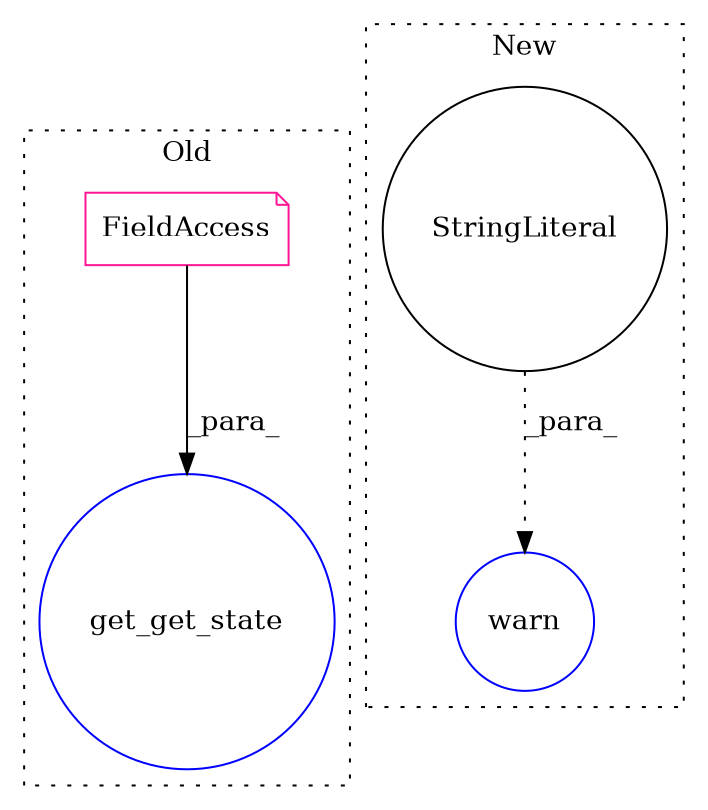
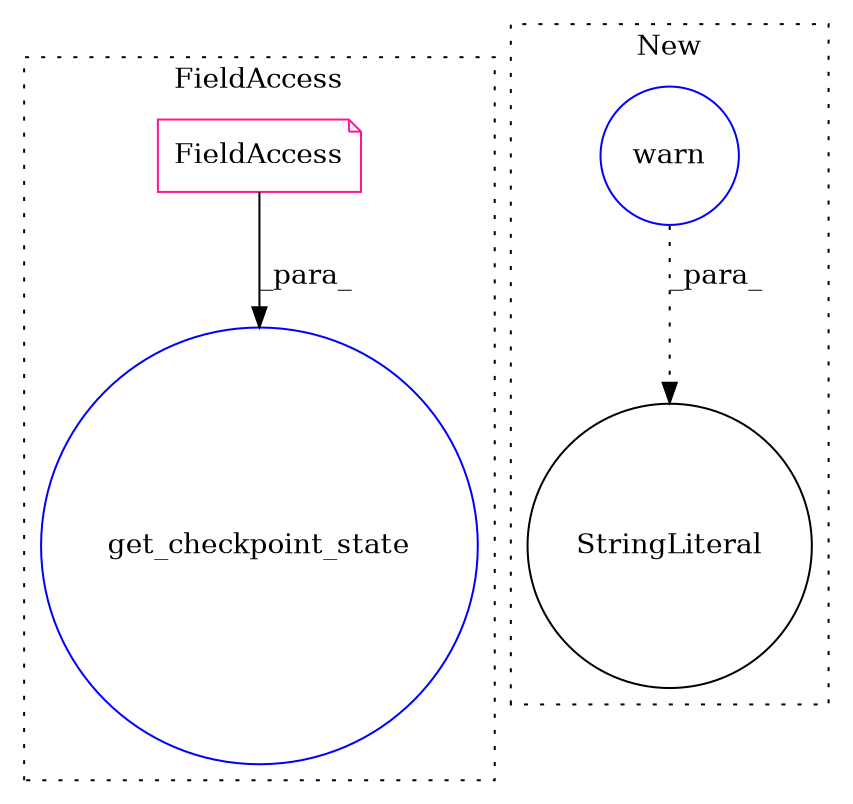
(187, 154) -> (259, 80)
(525, 452) -> (670, 304)
(187, 622) -> (259, 546)
